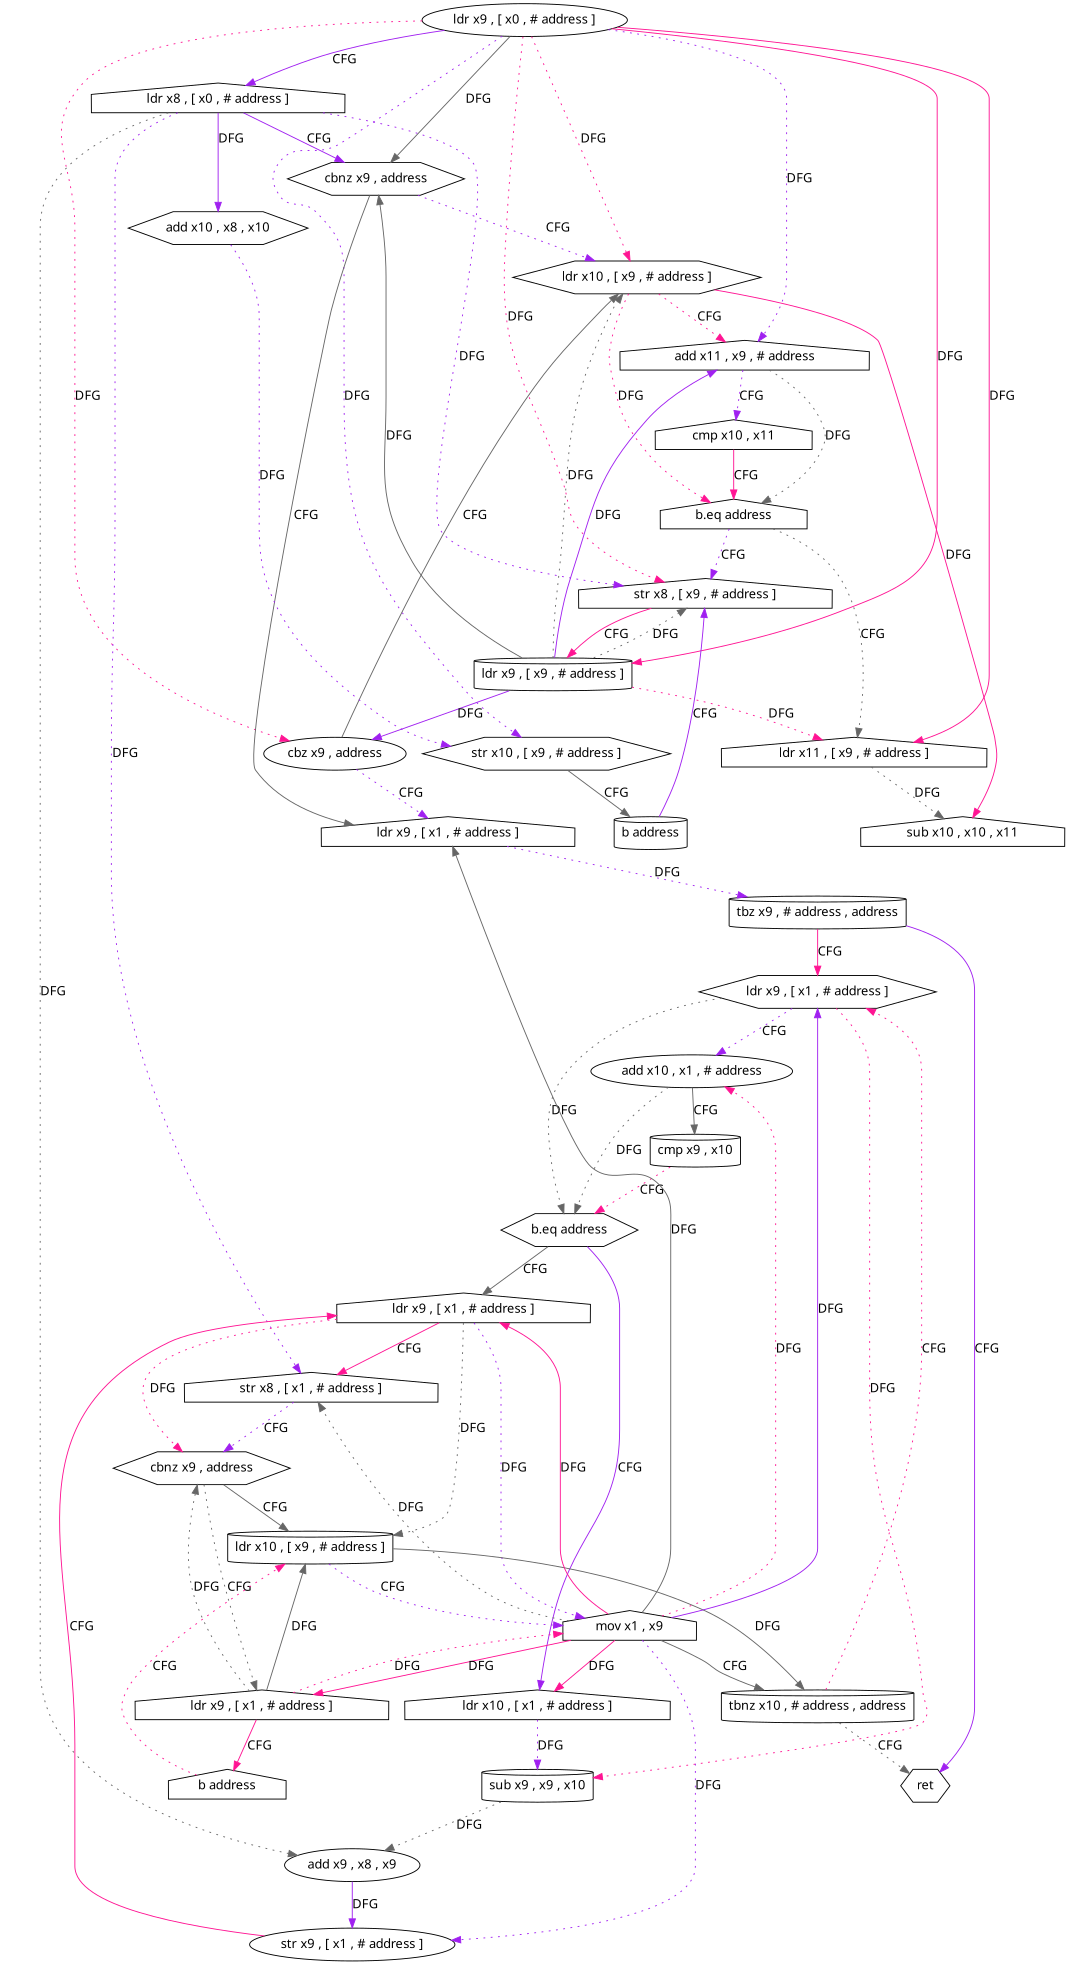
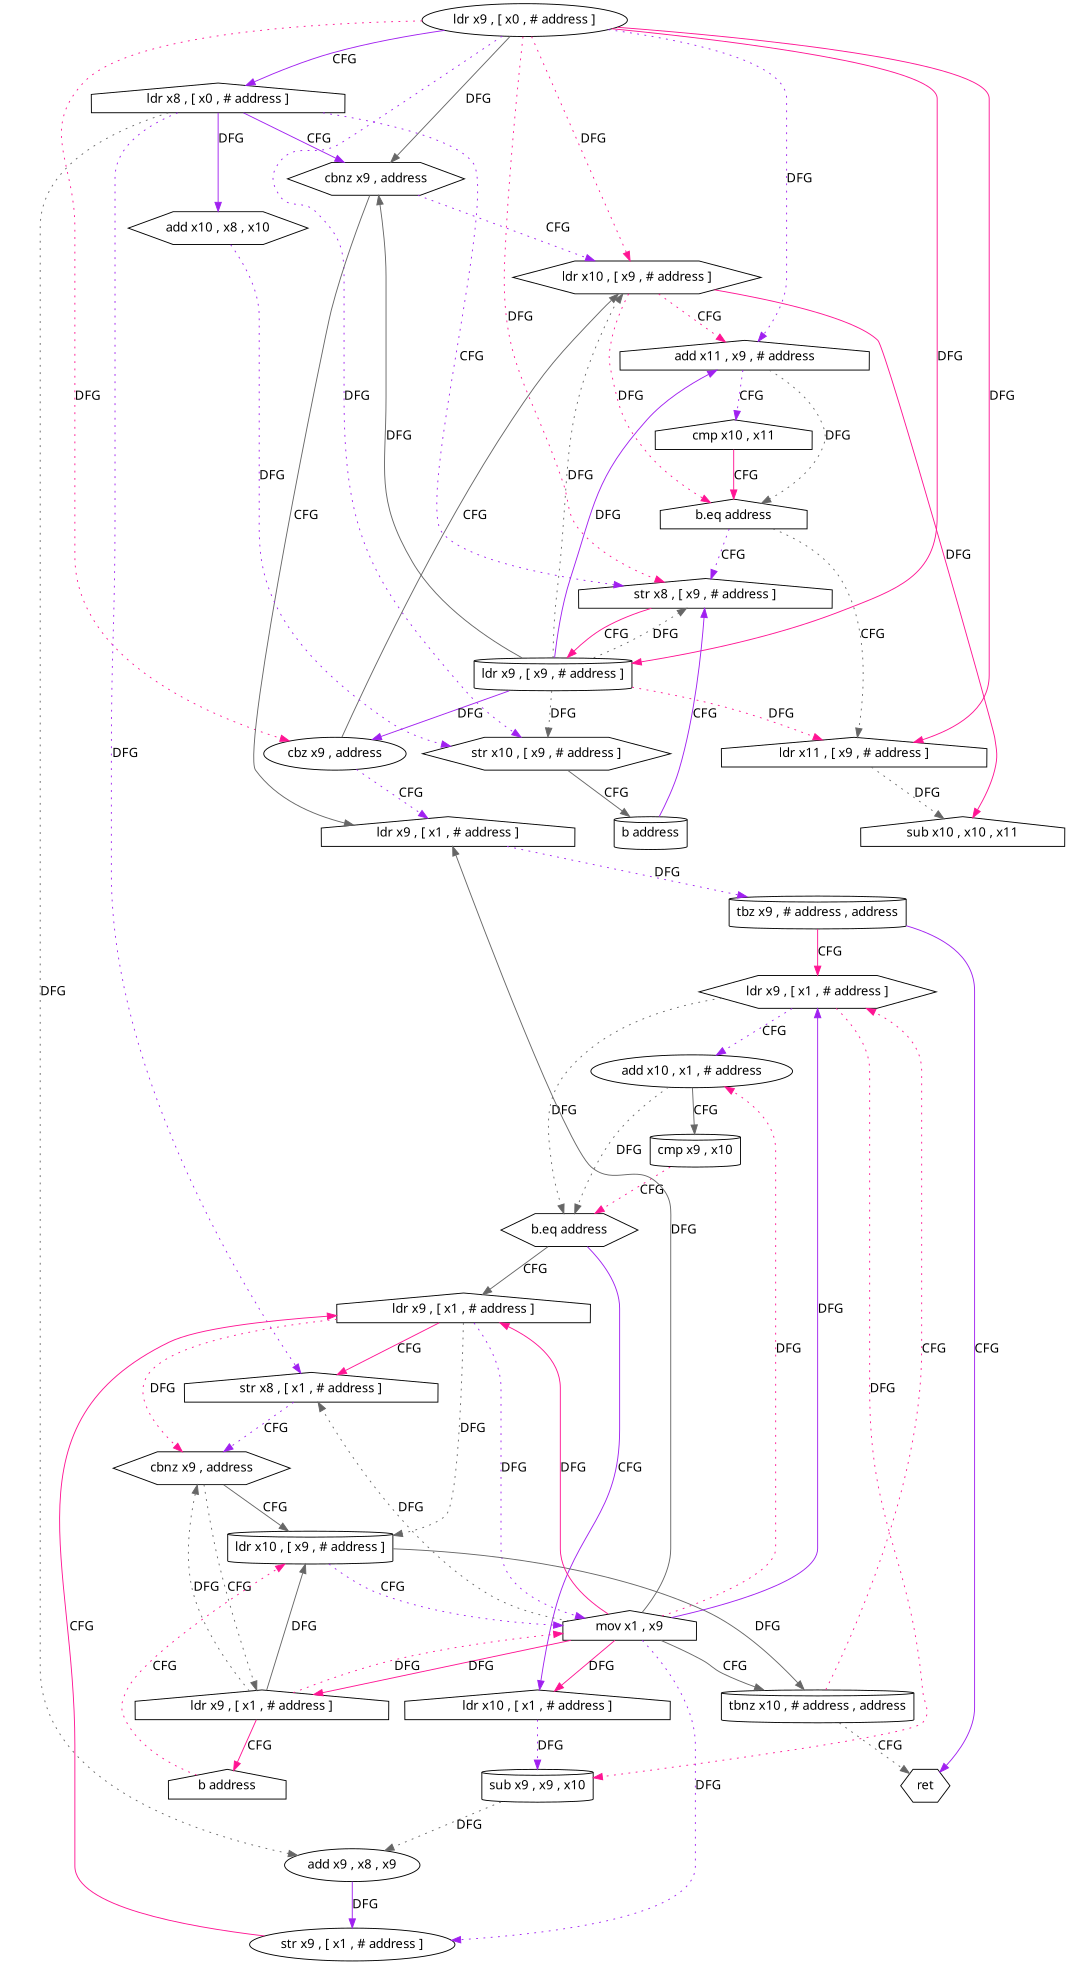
(472, 357) -> (472, 357)
none -> (550, 709)
